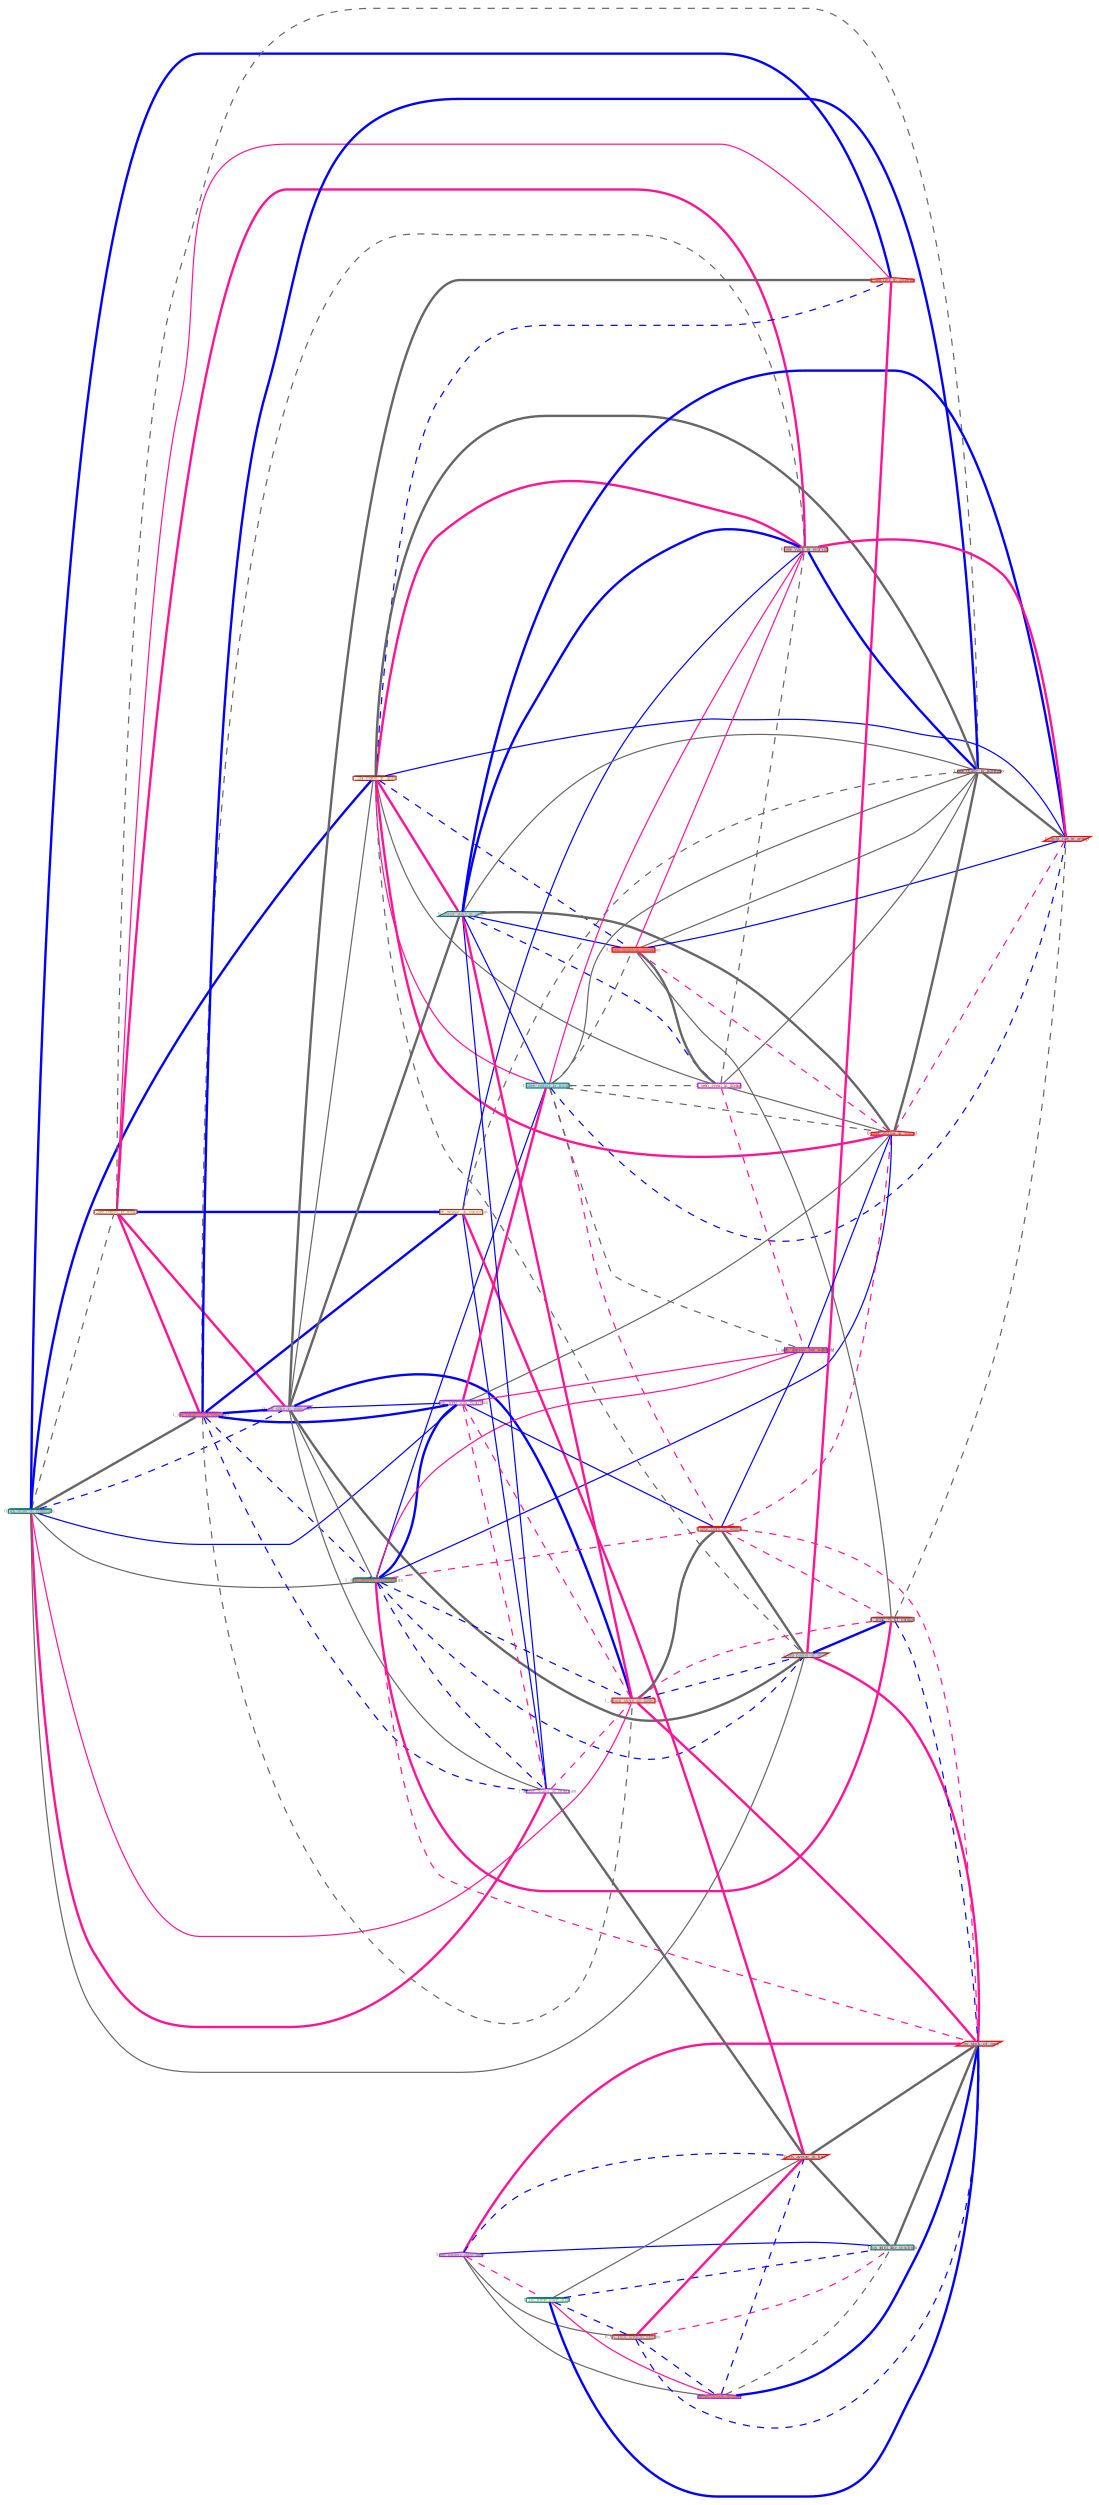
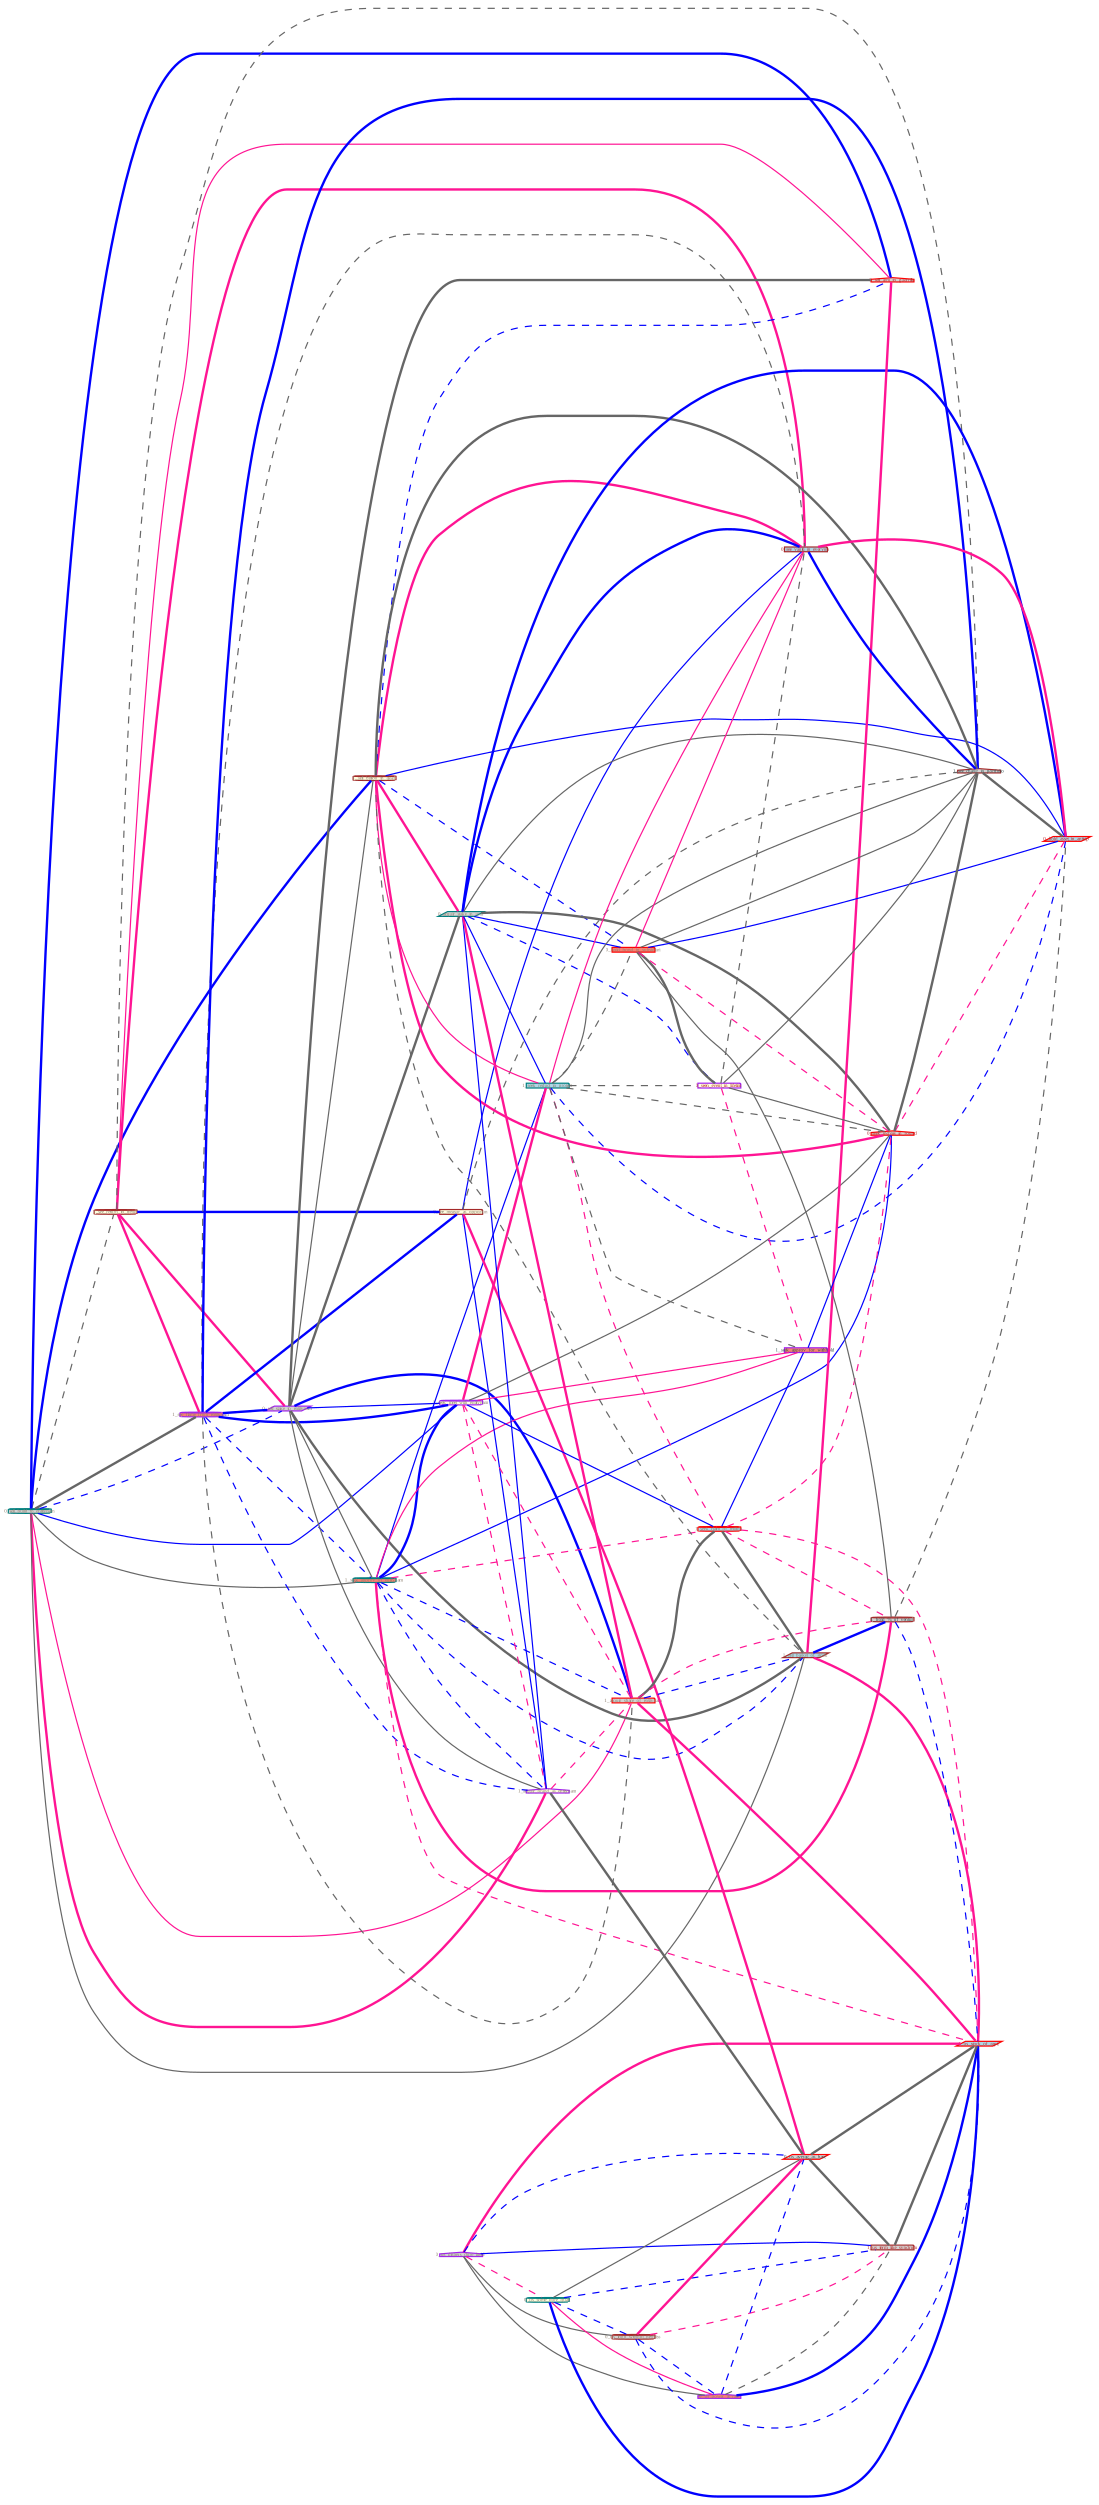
(893, 280) -> (893, 280)
(1067, 839) -> (1067, 839)
(506, 986) -> none
(893, 2247) -> (893, 2247)
